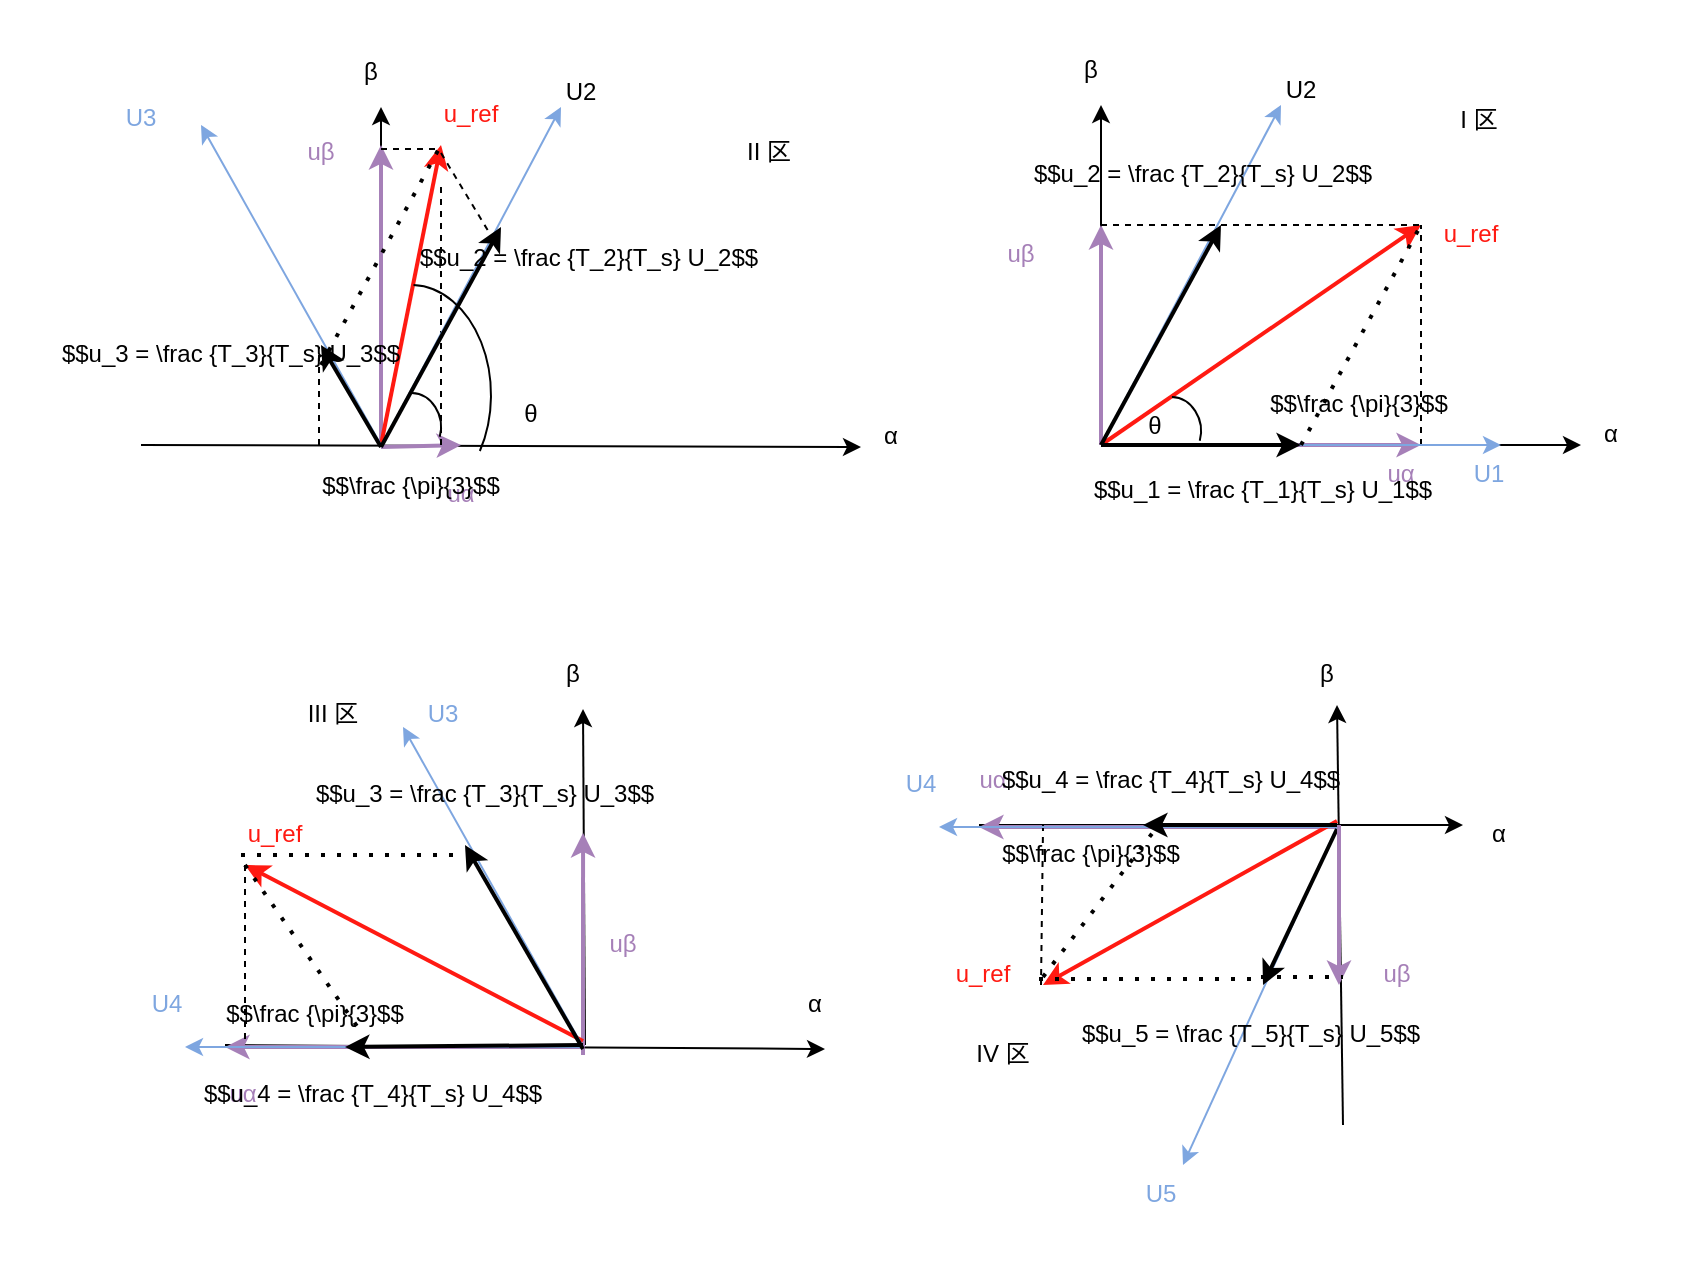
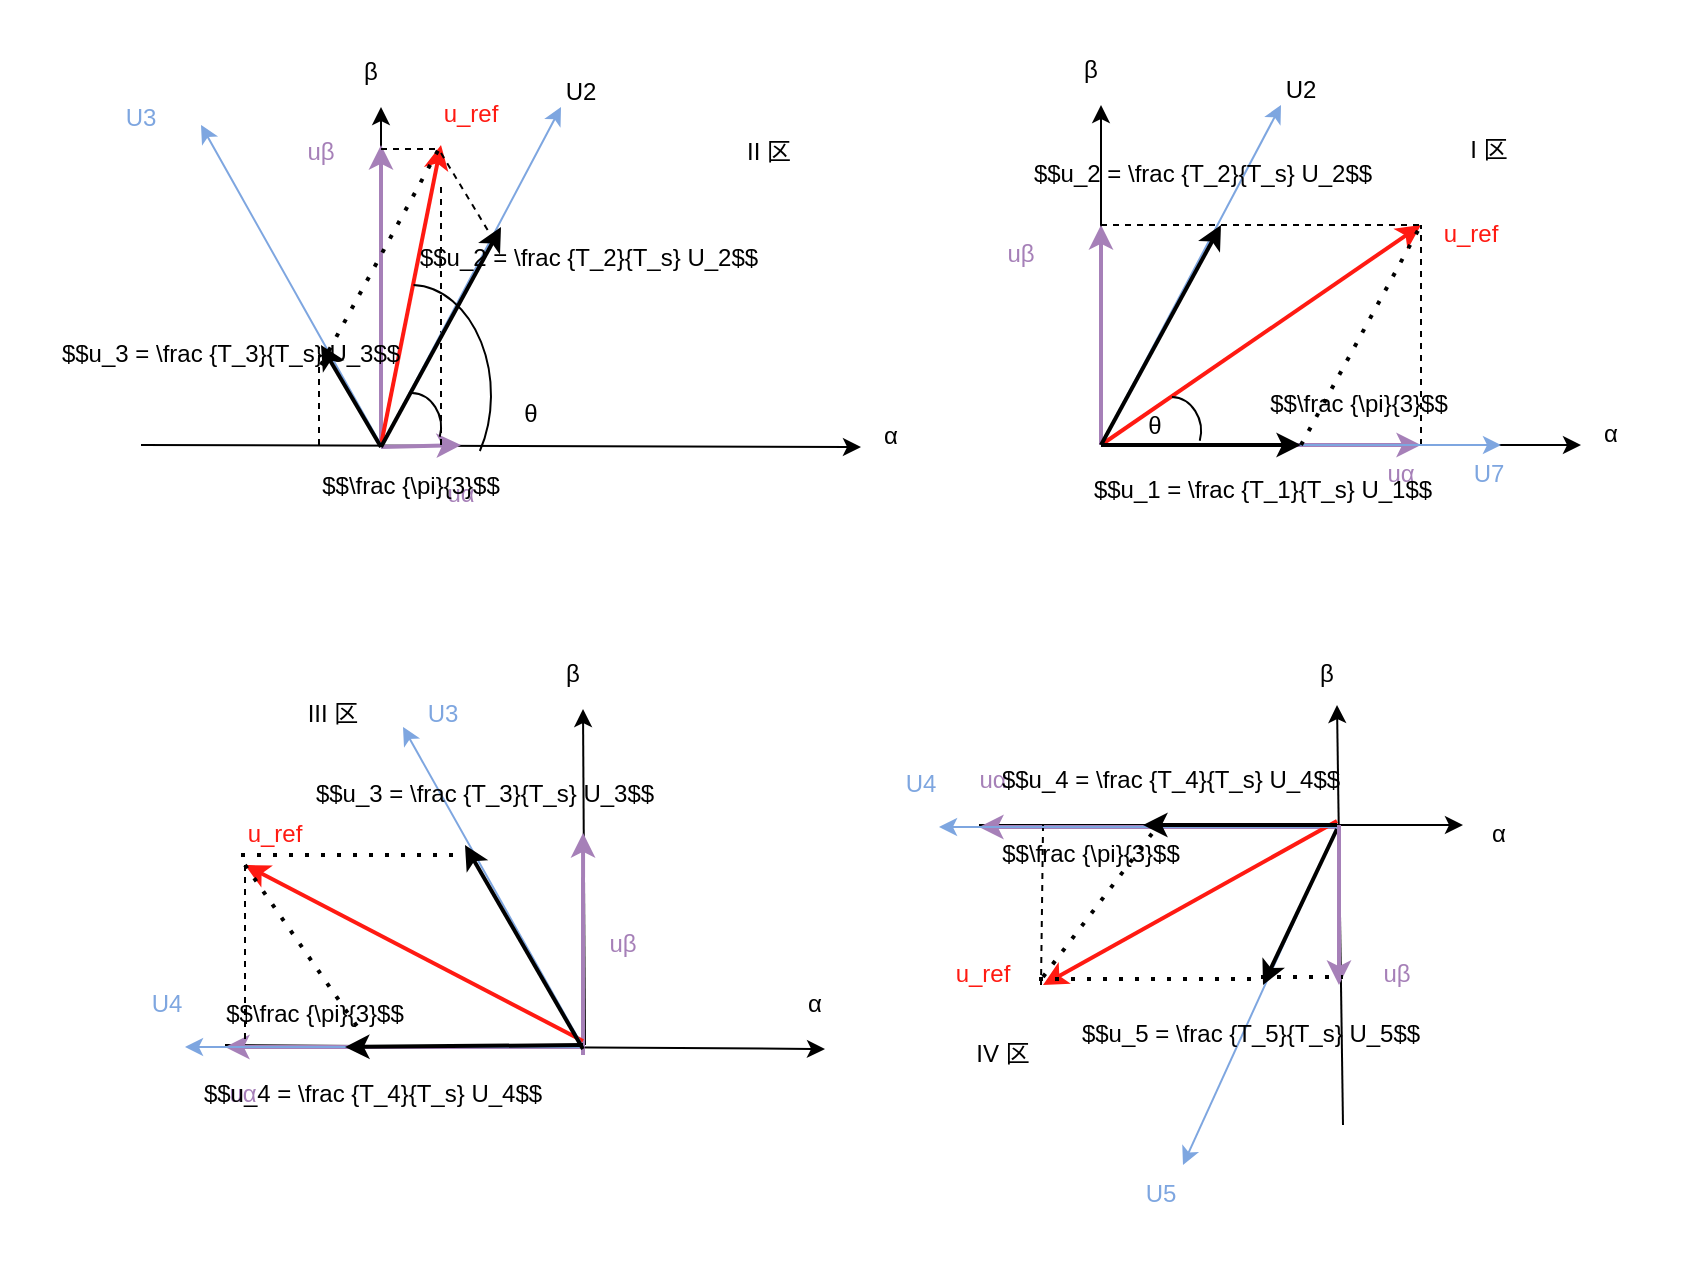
(1479, 121) -> (1489, 151)
(1490, 475) -> (1490, 475)
